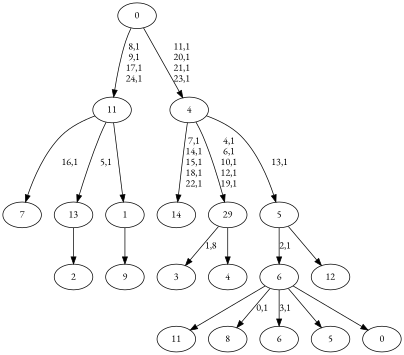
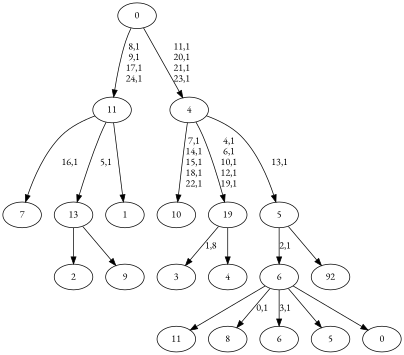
(176, 215) -> (176, 215)
(228, 215) -> (228, 215)
(125, 242) -> (97, 243)
(331, 277) -> (331, 277)
